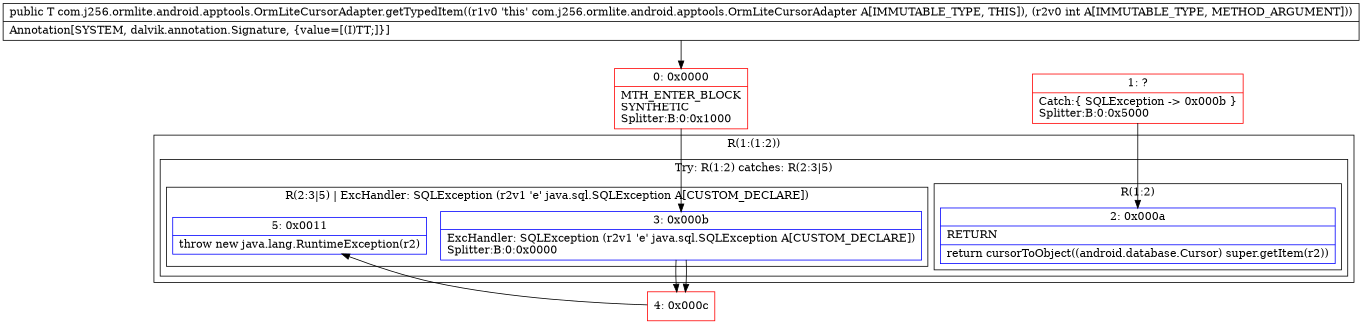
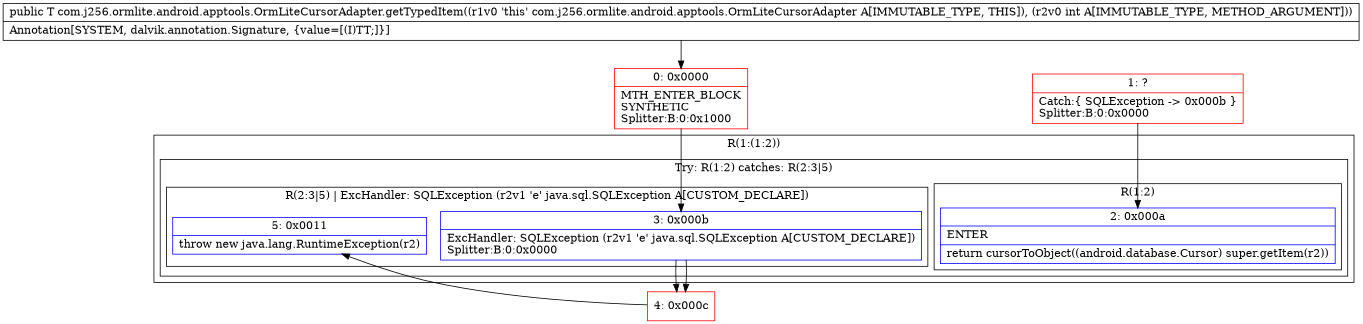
(1094, 114) -> (1094, 114)
(972, 235) -> (967, 235)
